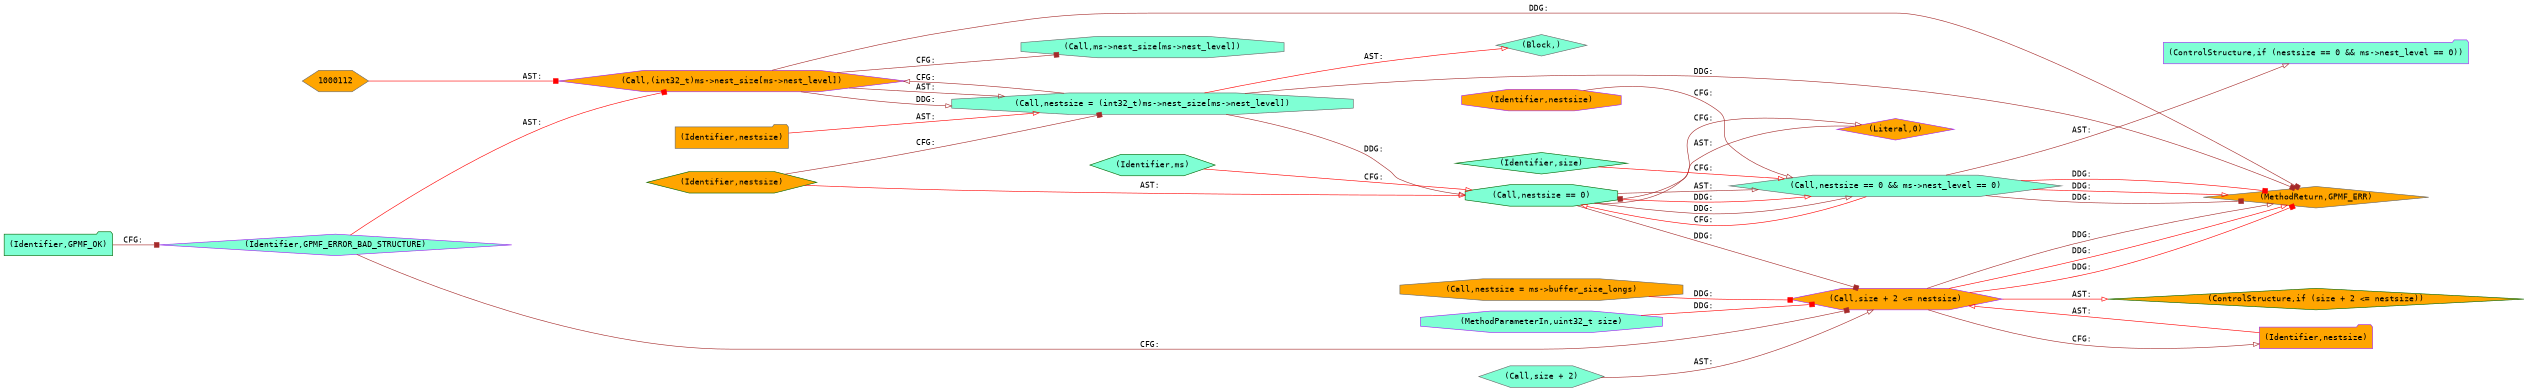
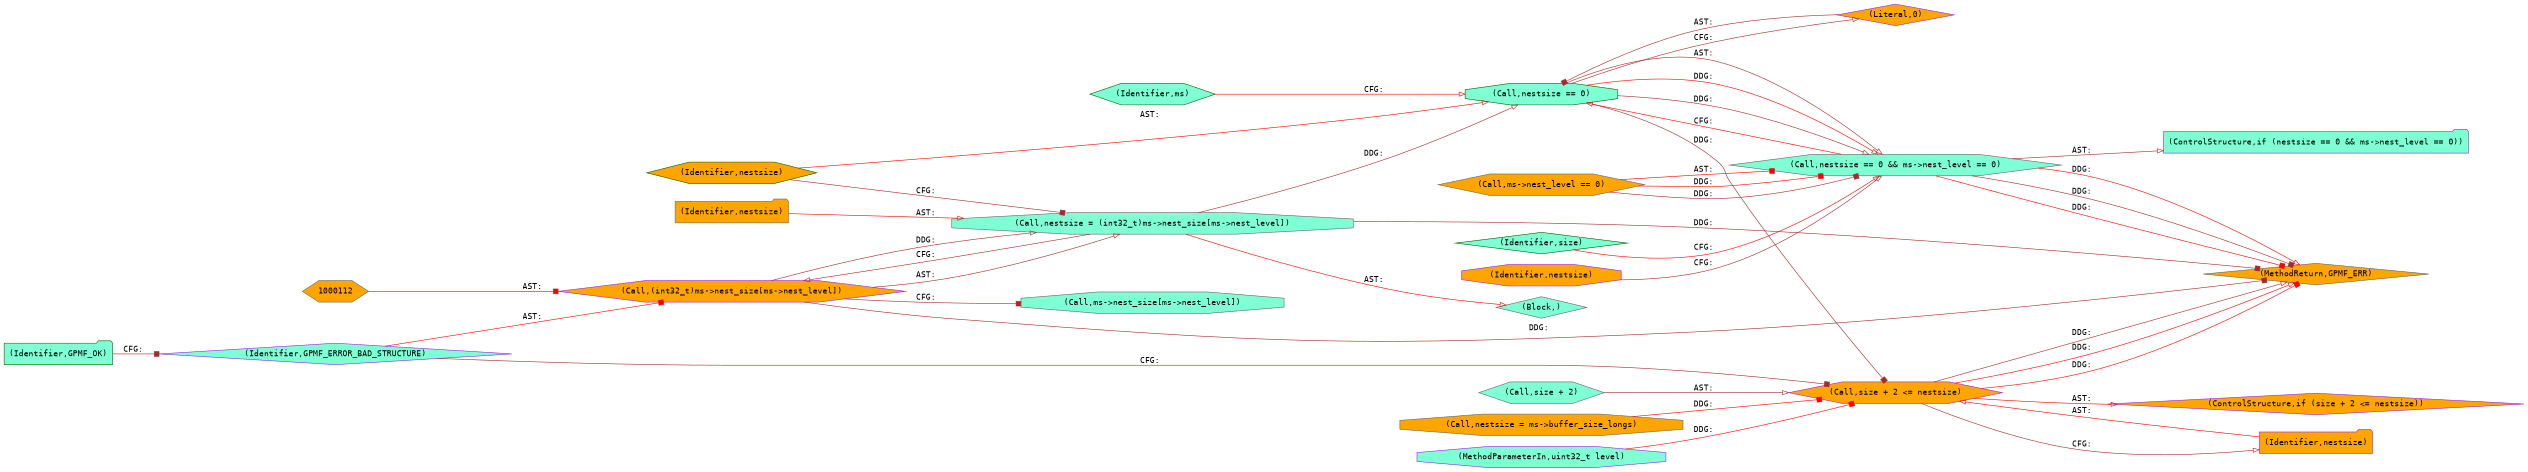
none -> (1541, 185)
(2316, 299) -> (2316, 404)
(1541, 322) -> (1541, 457)
